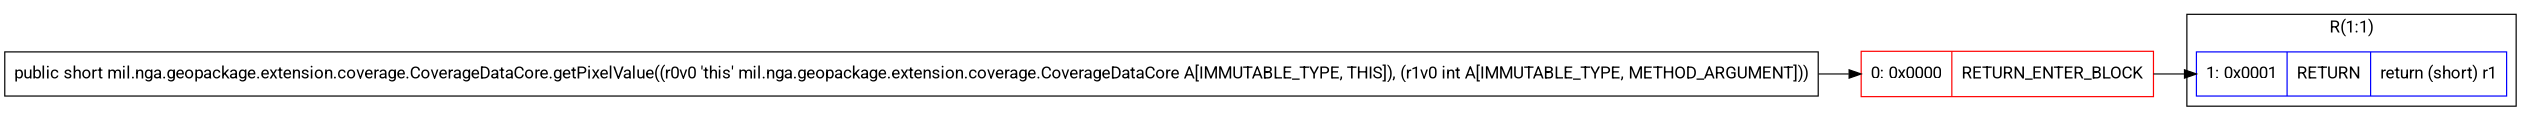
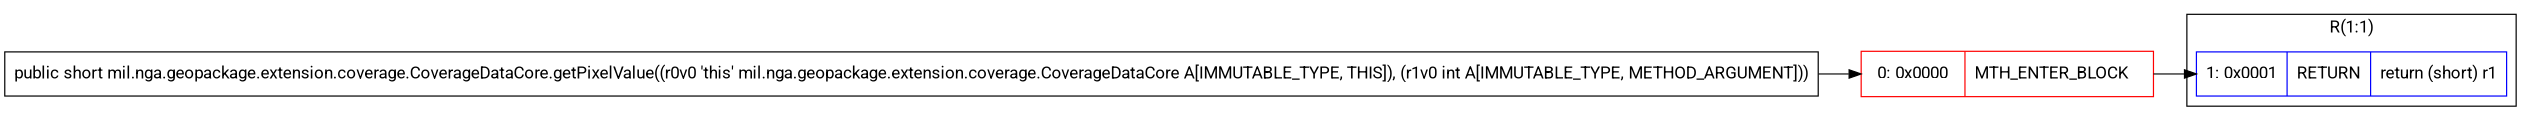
(2053, 73) -> (2052, 73)
